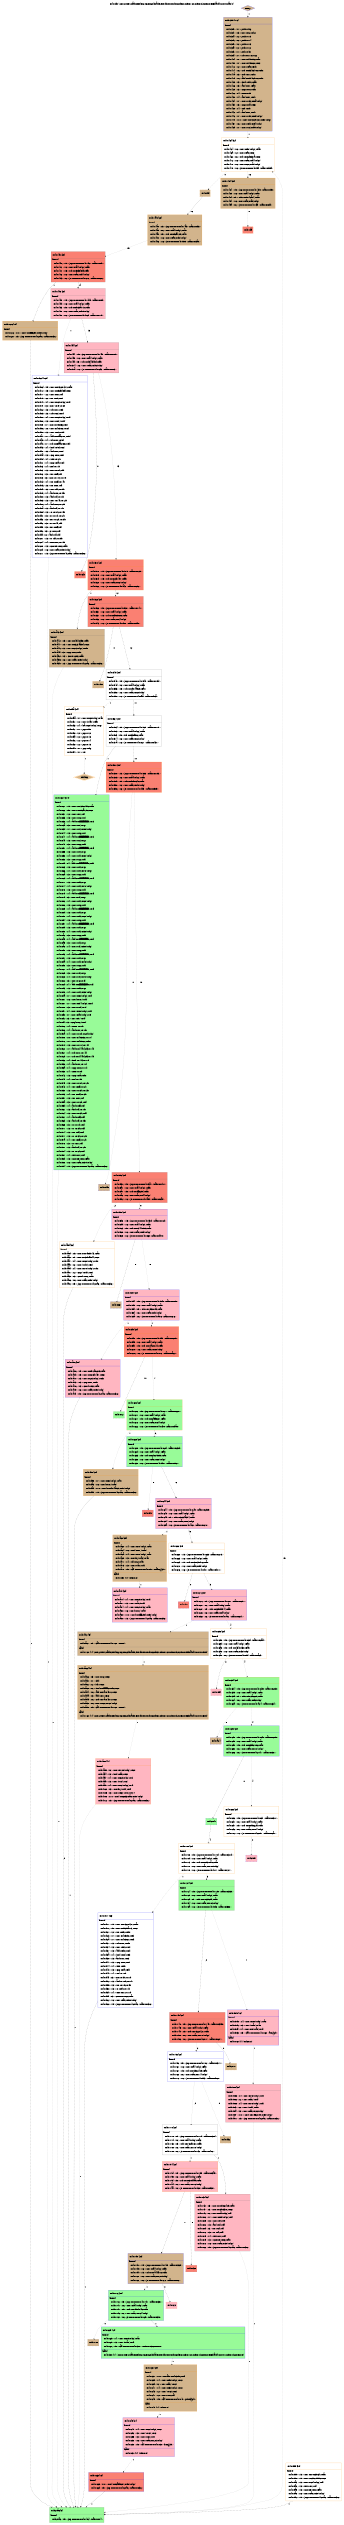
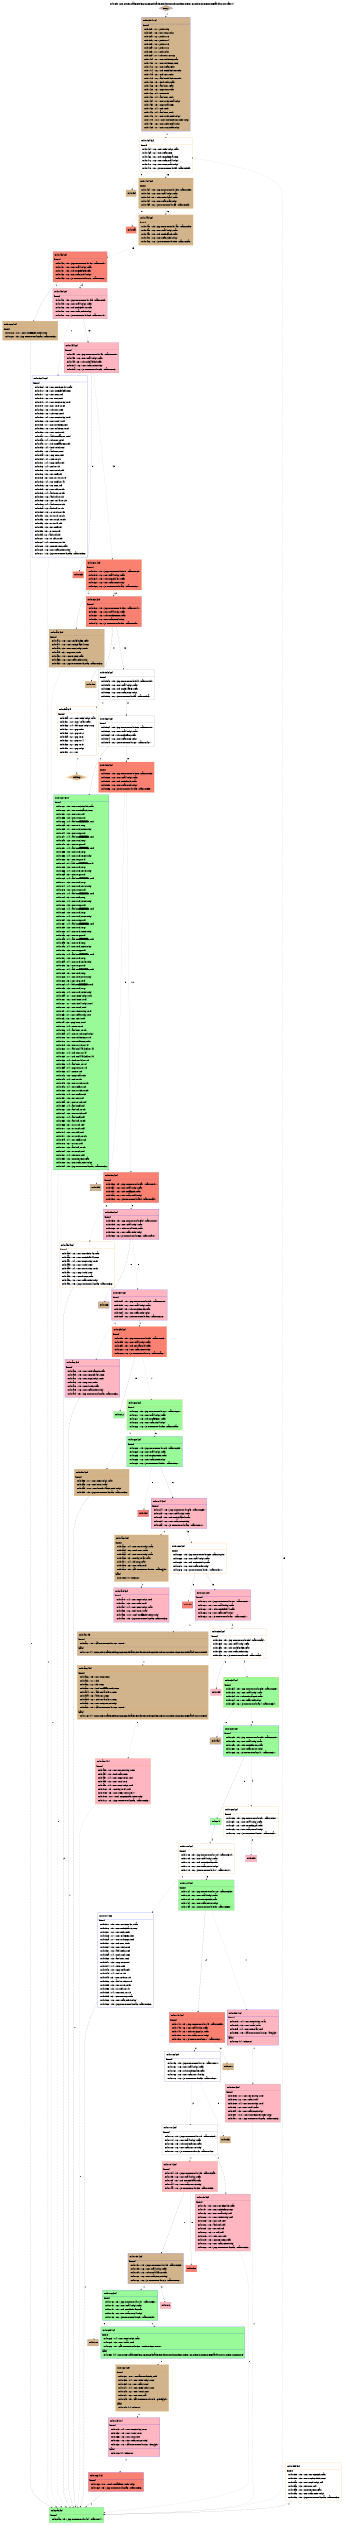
(195, 205) -> (166, 211)
